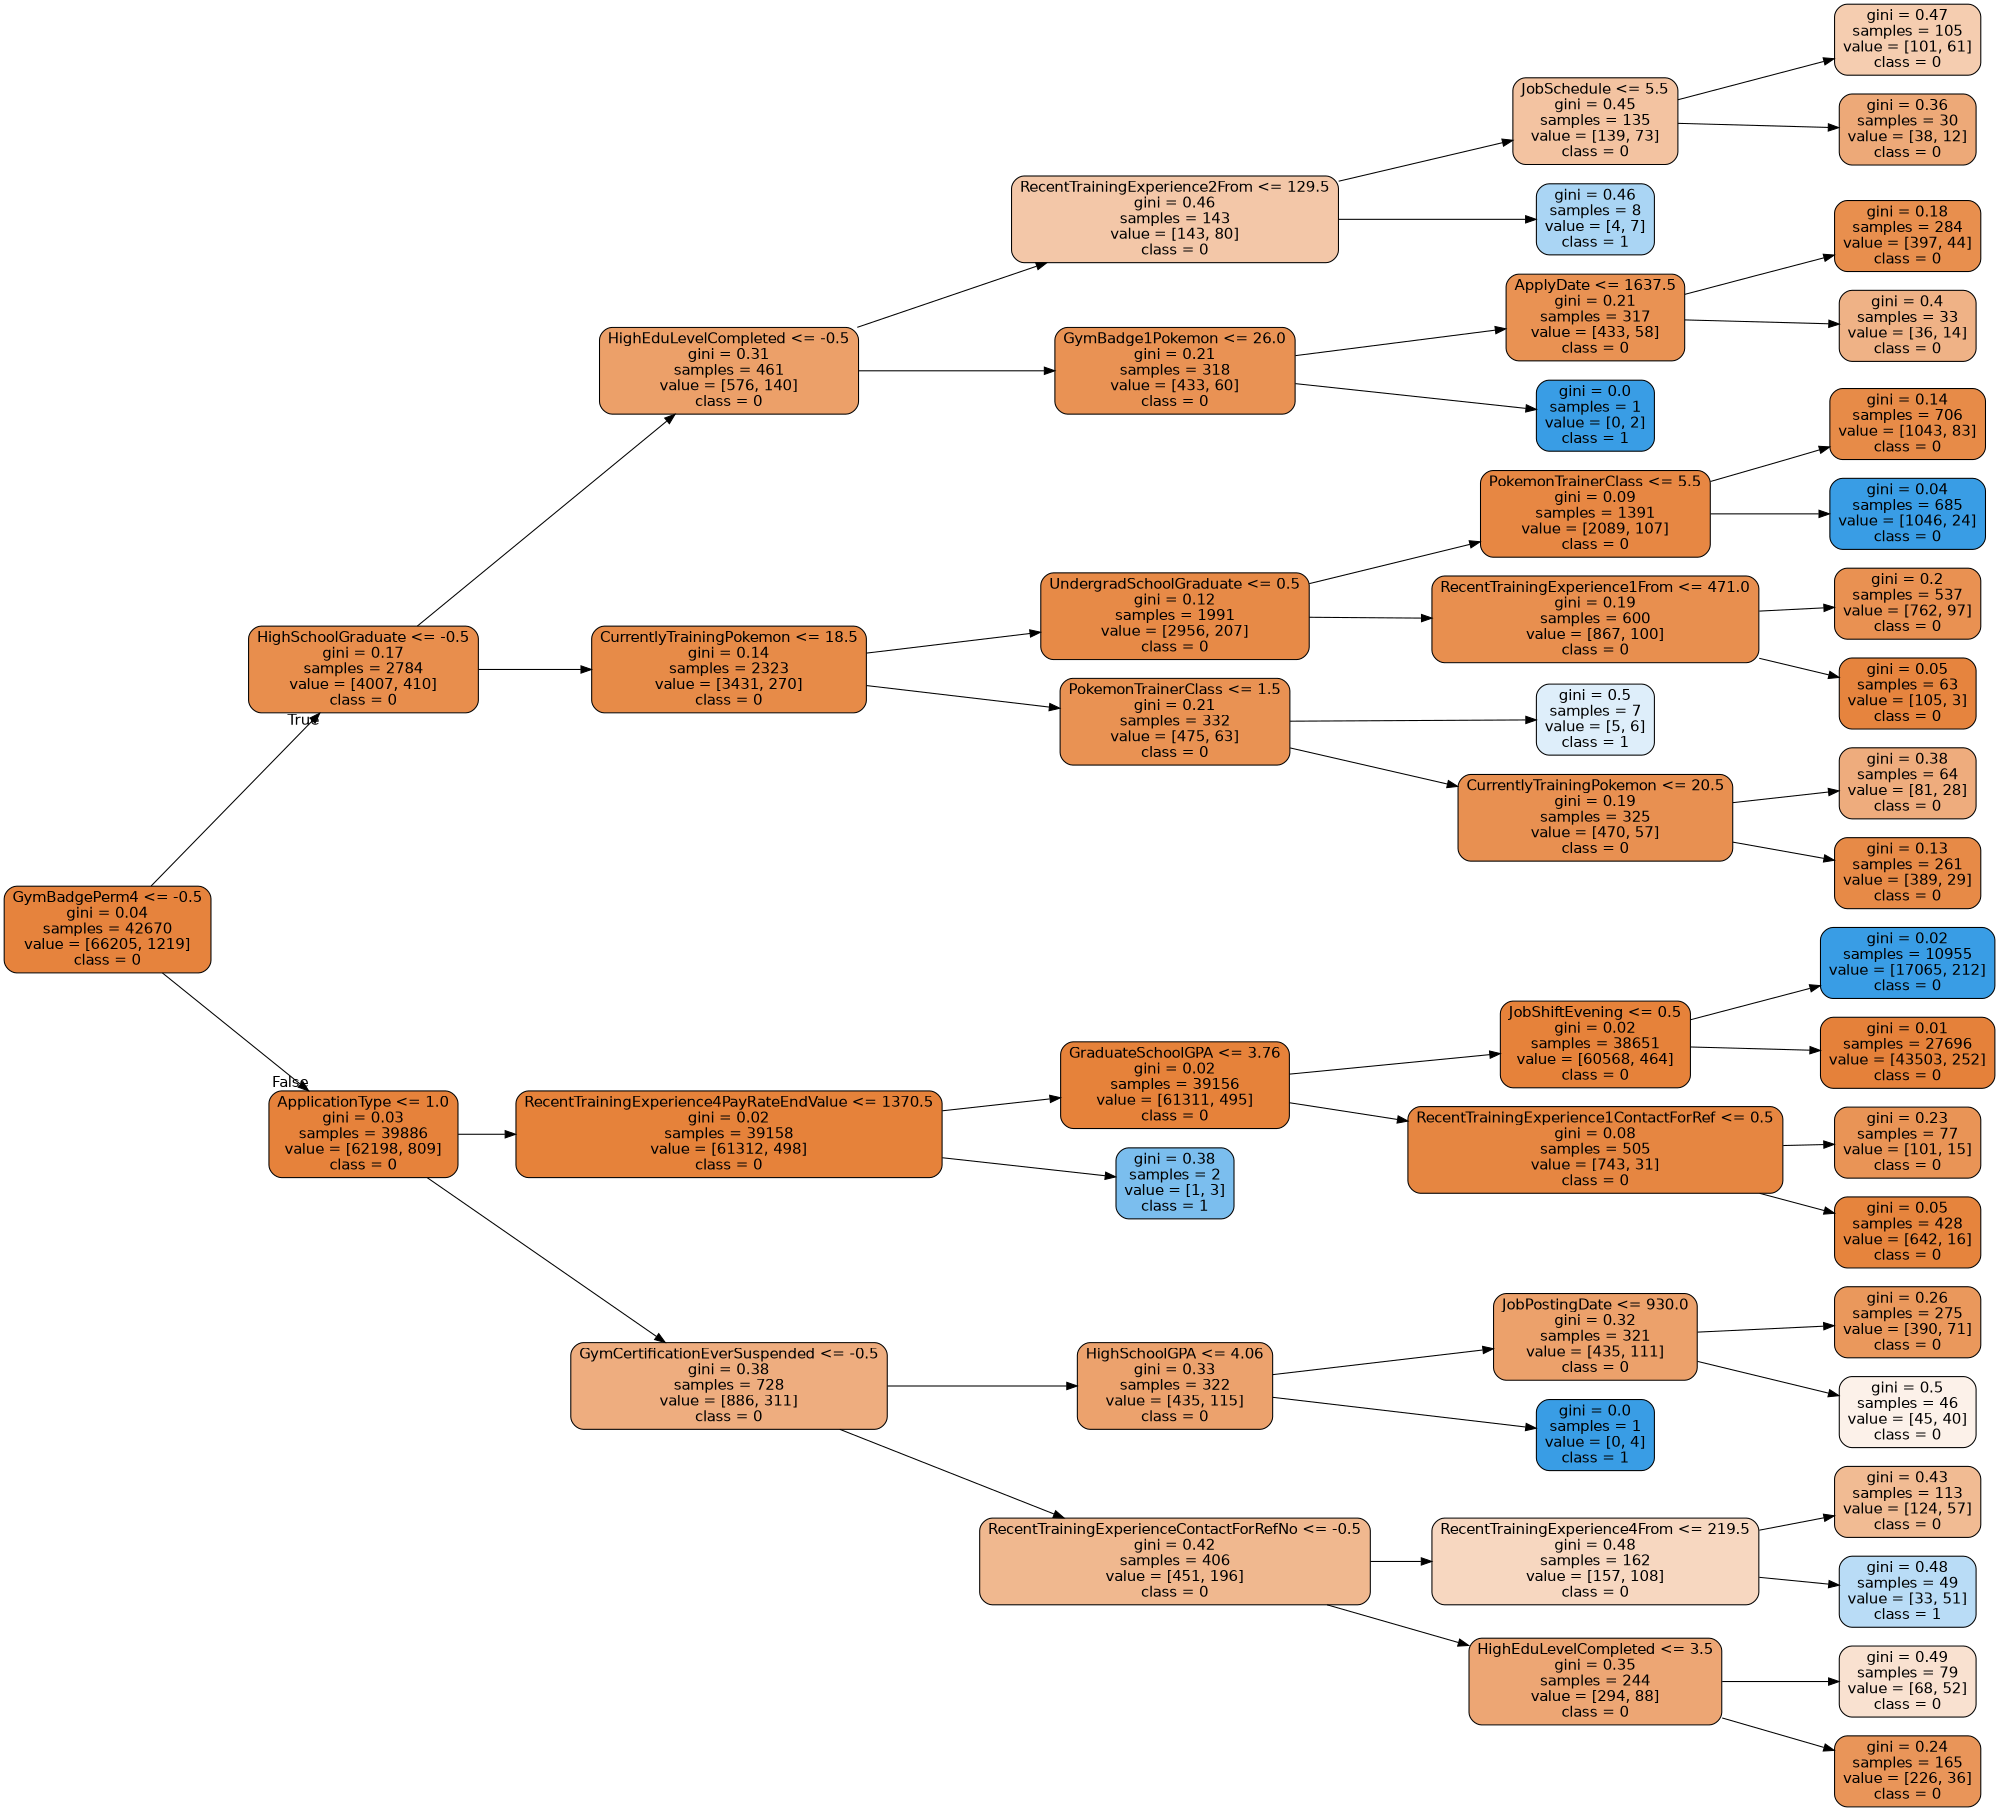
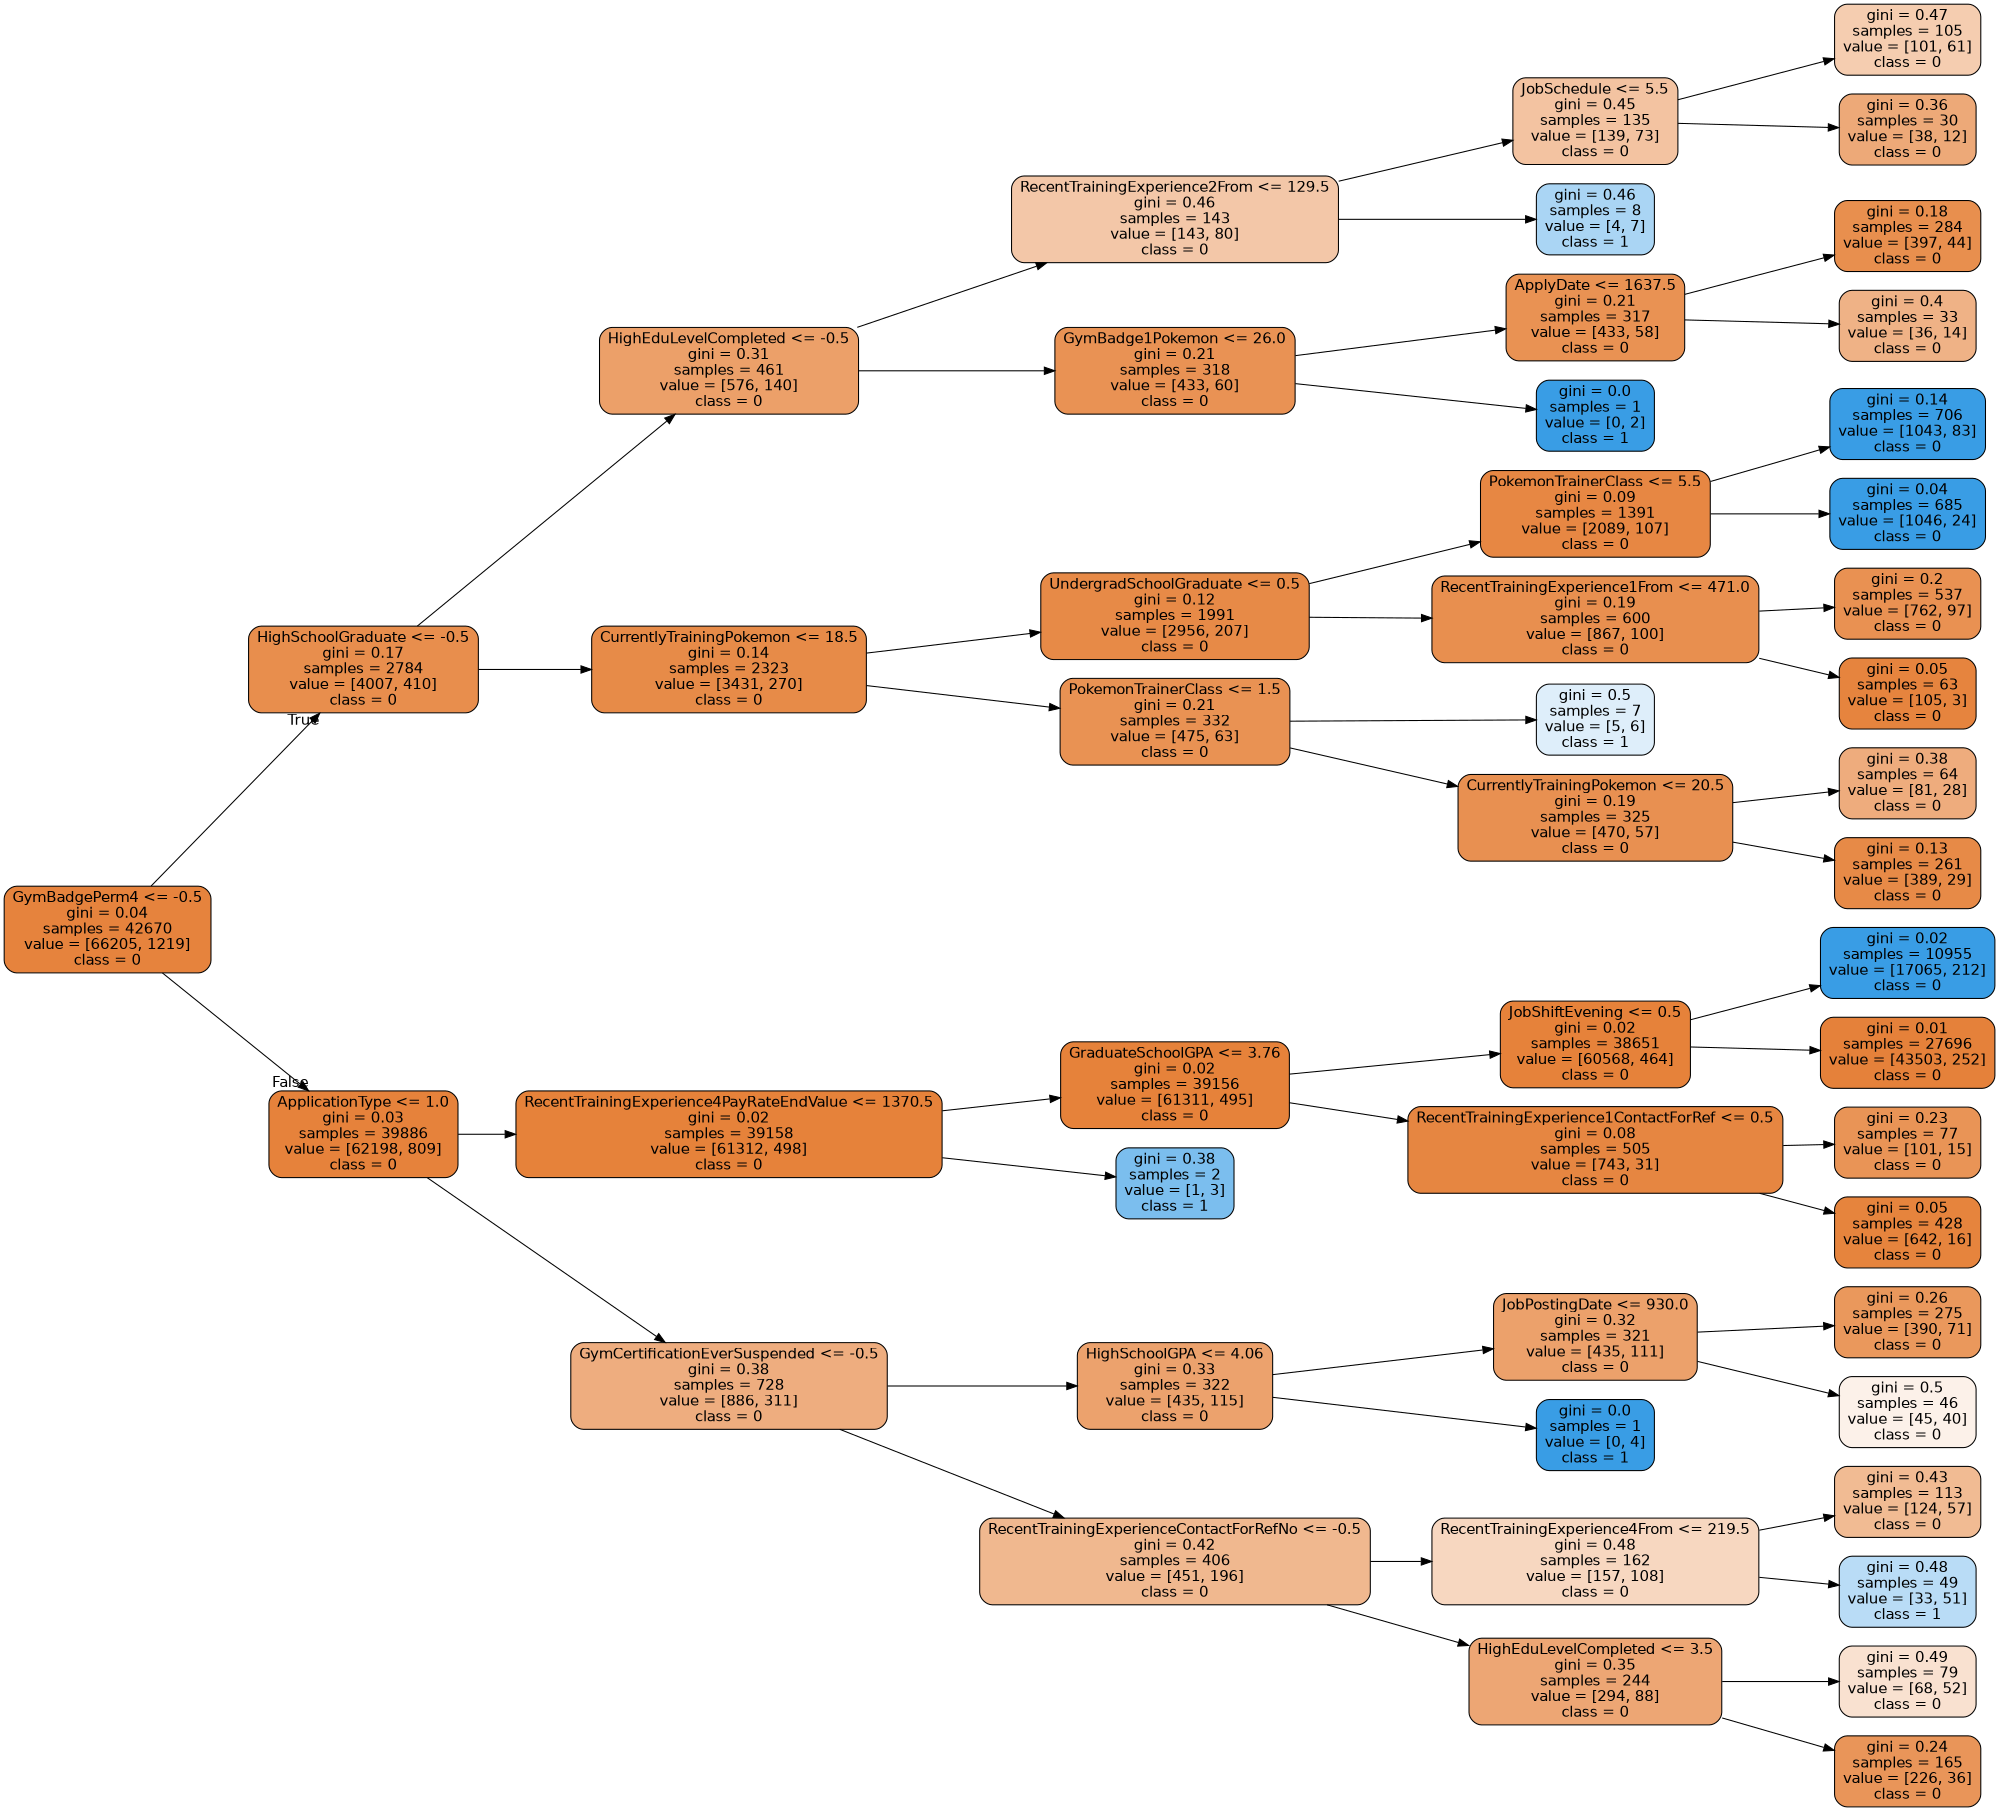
(1908, 424) -> (1908, 424)
